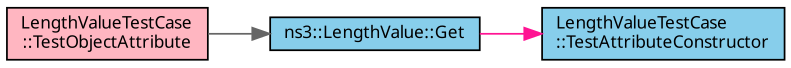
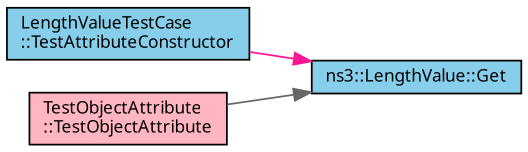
(107, 34) -> (128, 119)
(502, 34) -> (272, 55)
